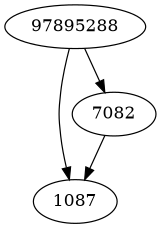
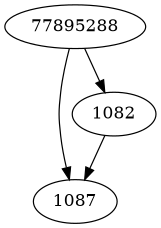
(75, 27) -> (75, 27)
(114, 114) -> (114, 114)
